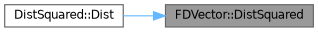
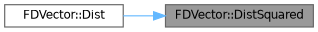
(64, 16) -> (64, 16)
